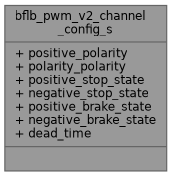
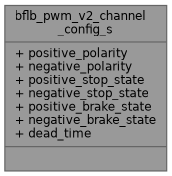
(71, 67) -> (74, 67)
